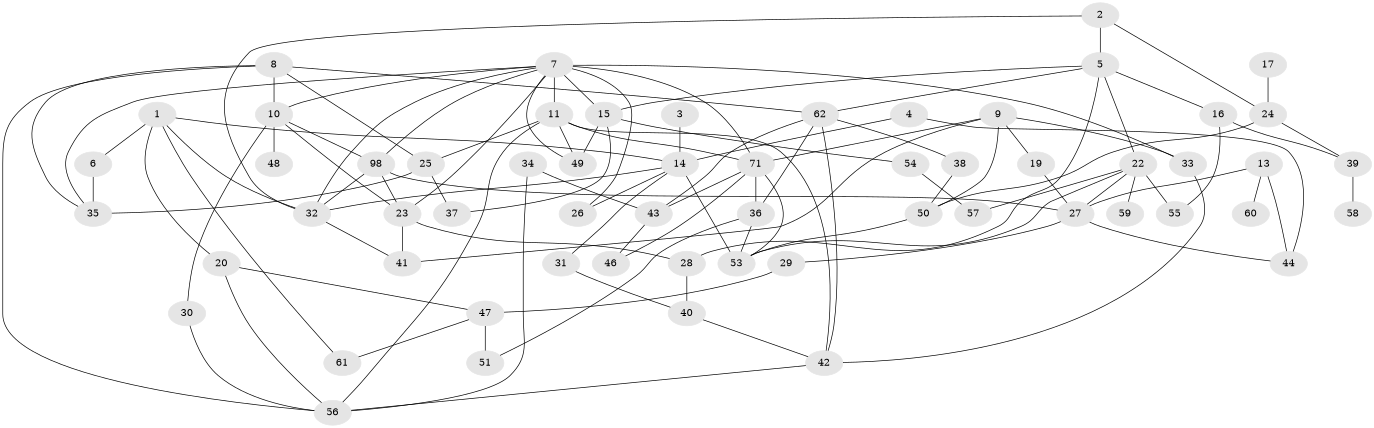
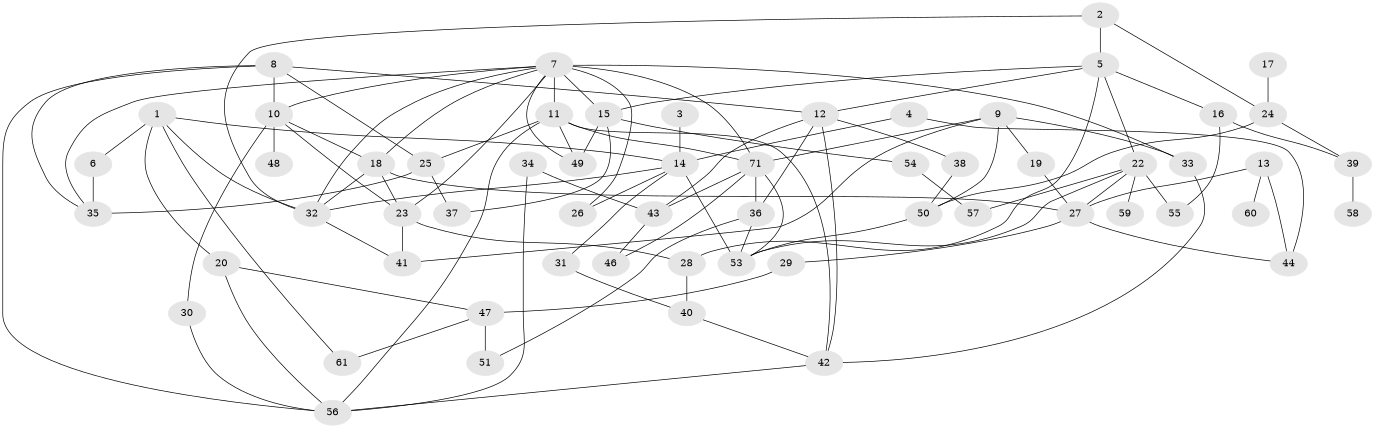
(820, 115) -> (820, 115)
(376, 164) -> (376, 164)
